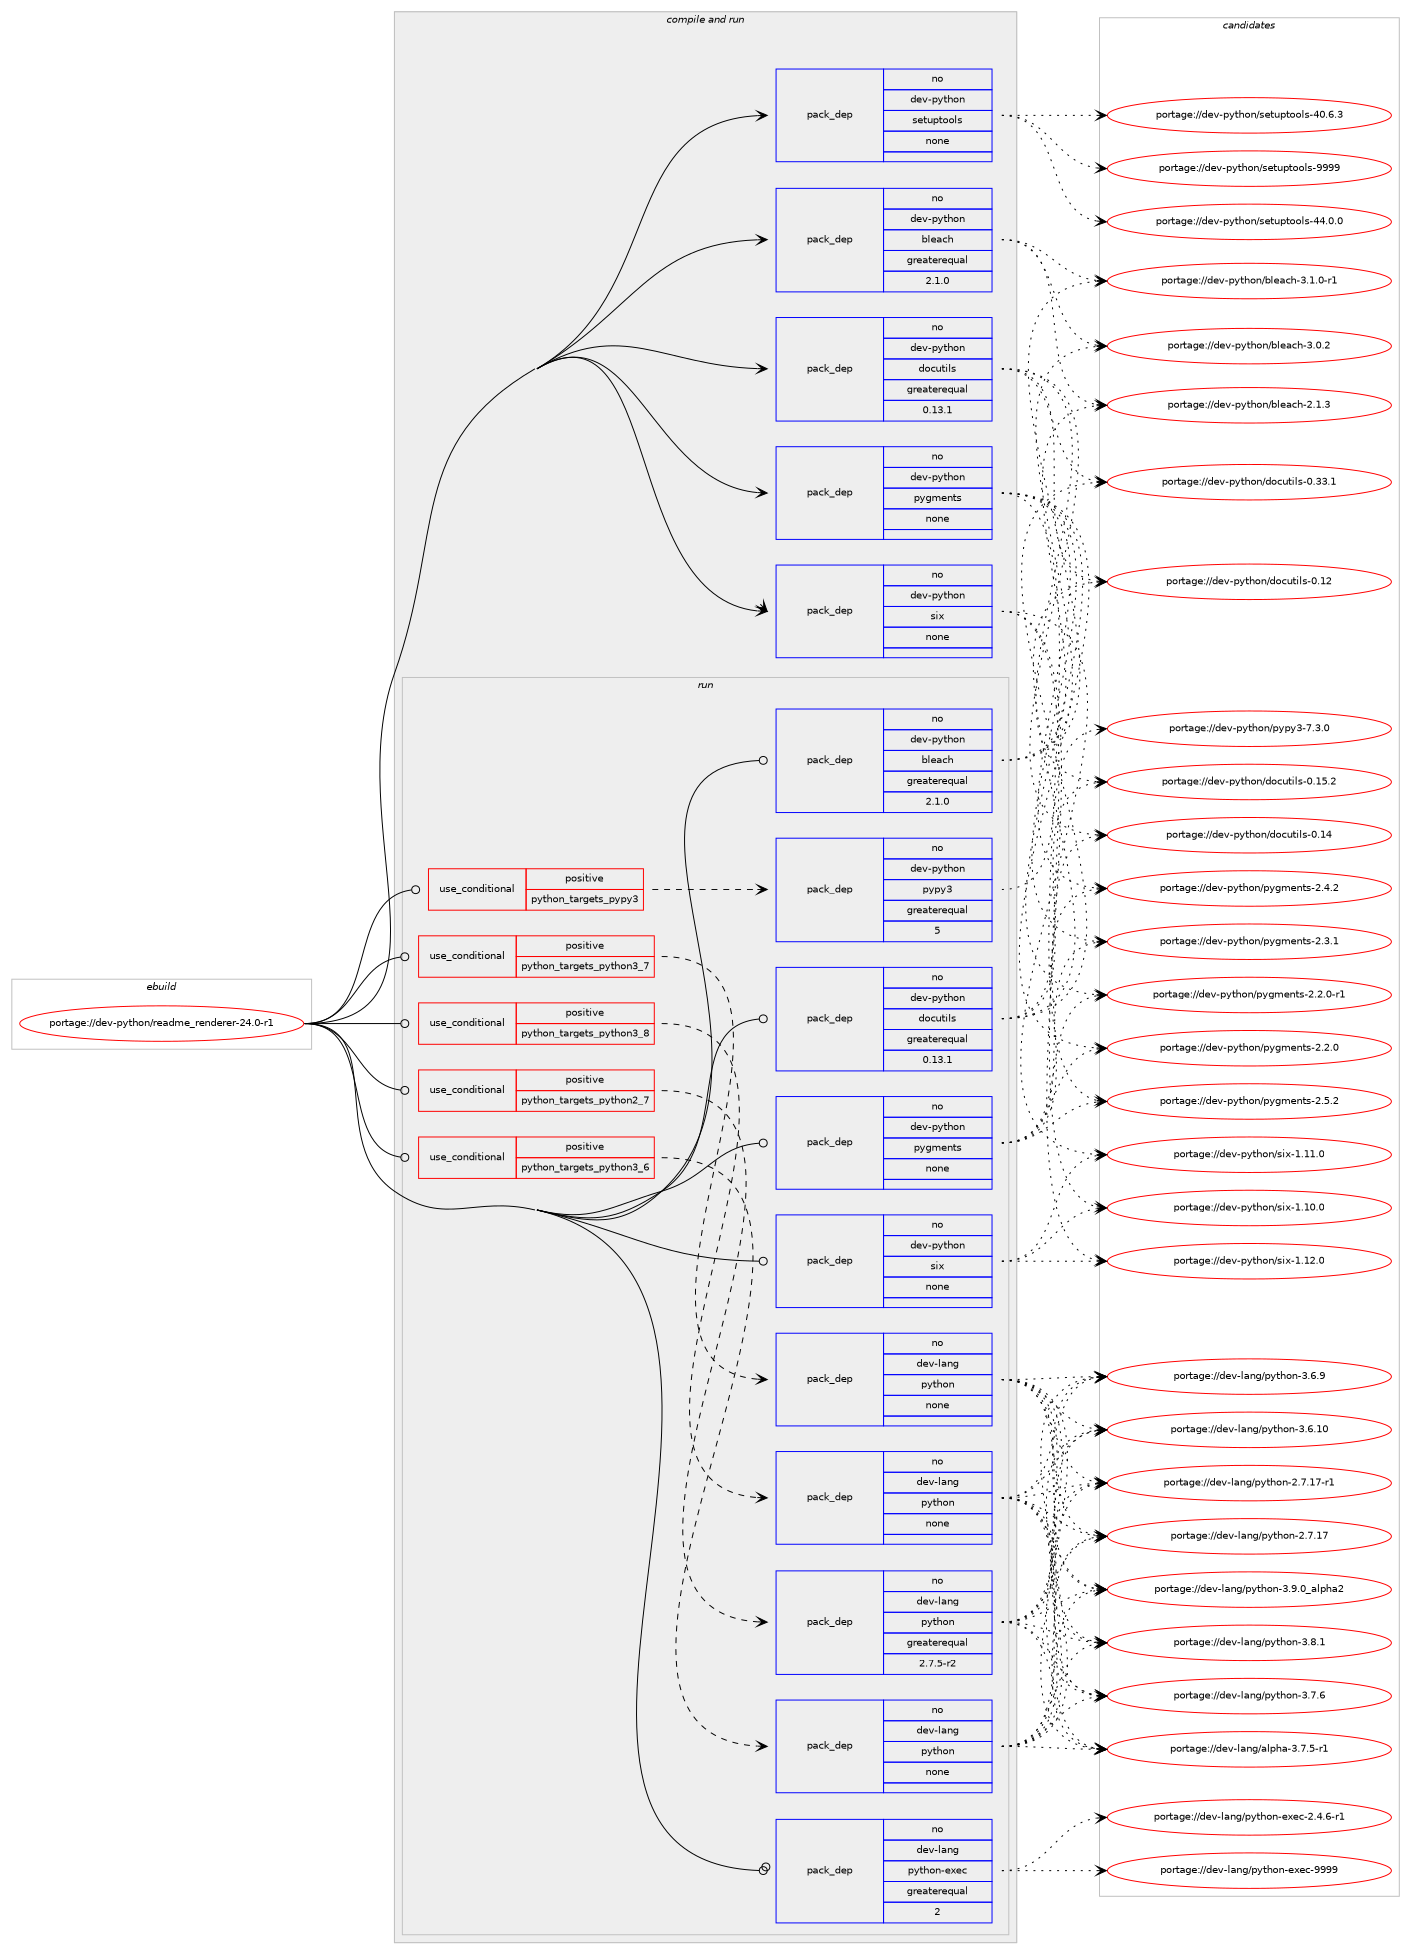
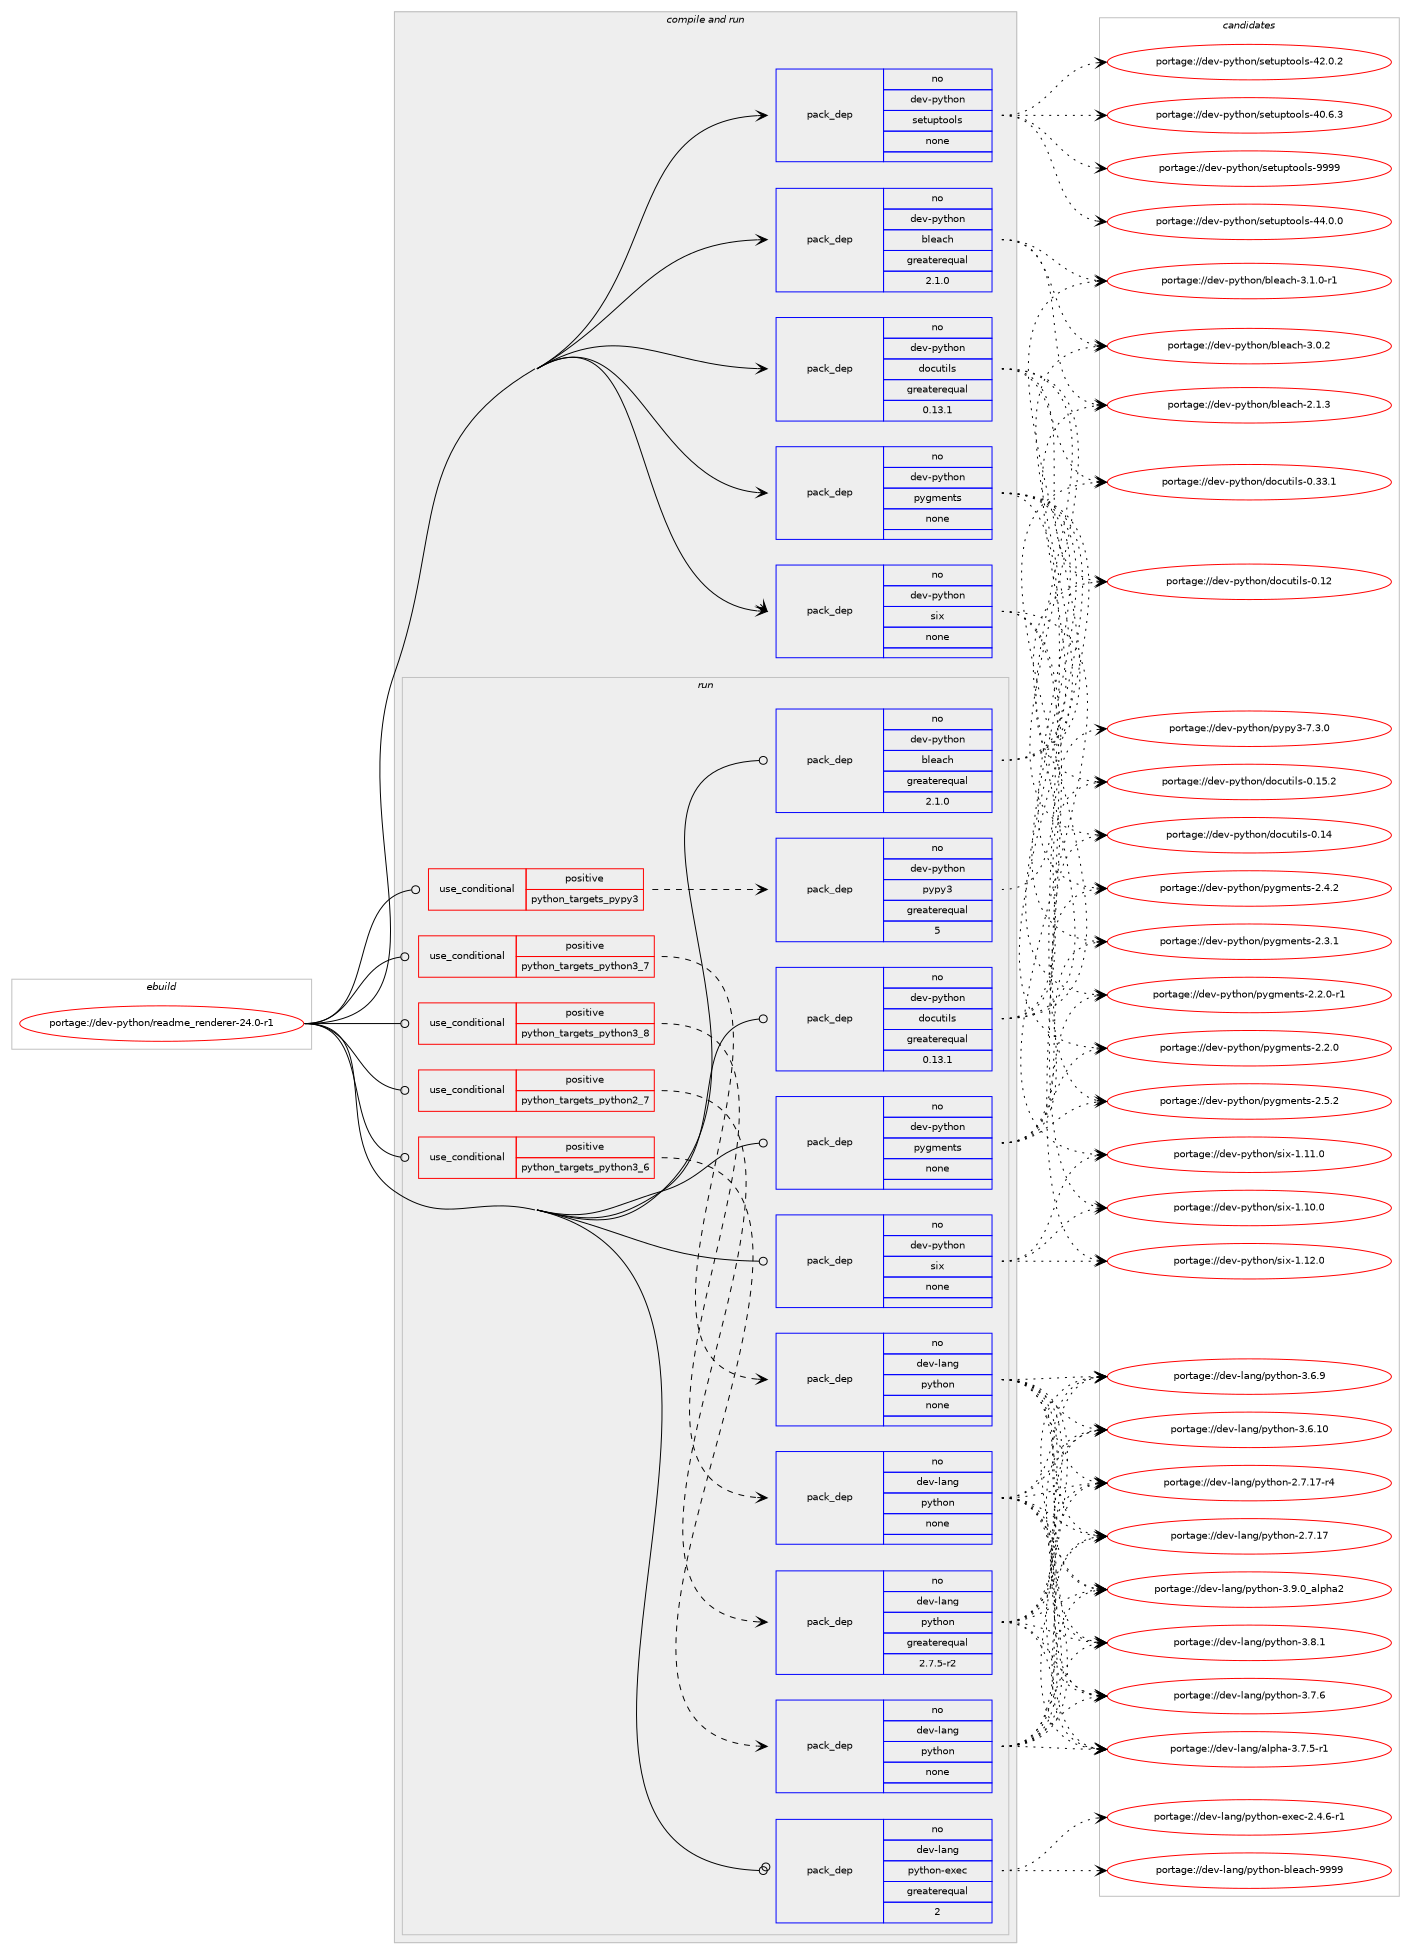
none -> (1249, 62)
(1249, 1483) -> (1249, 1483)
(1249, 1871) -> (1249, 1871)
